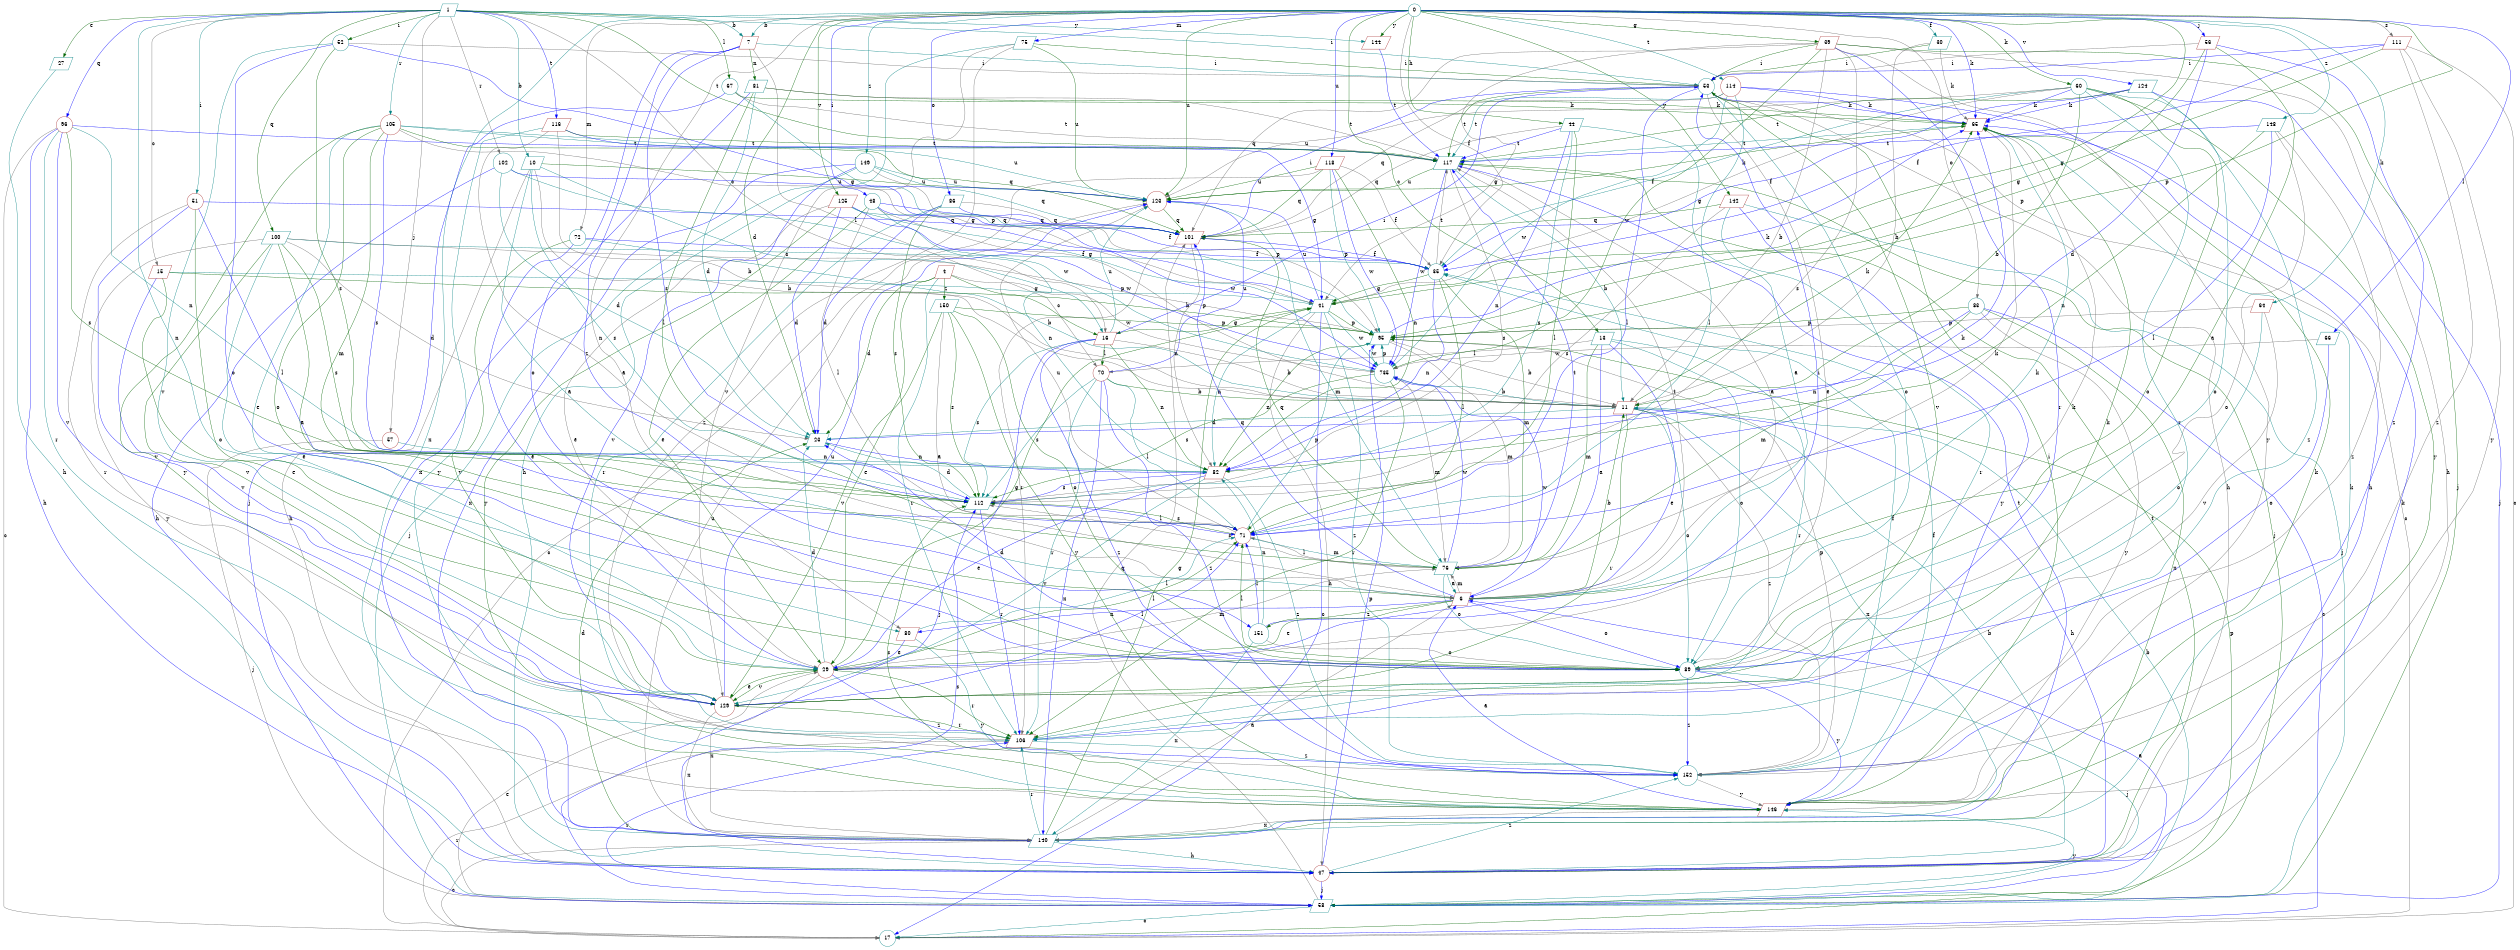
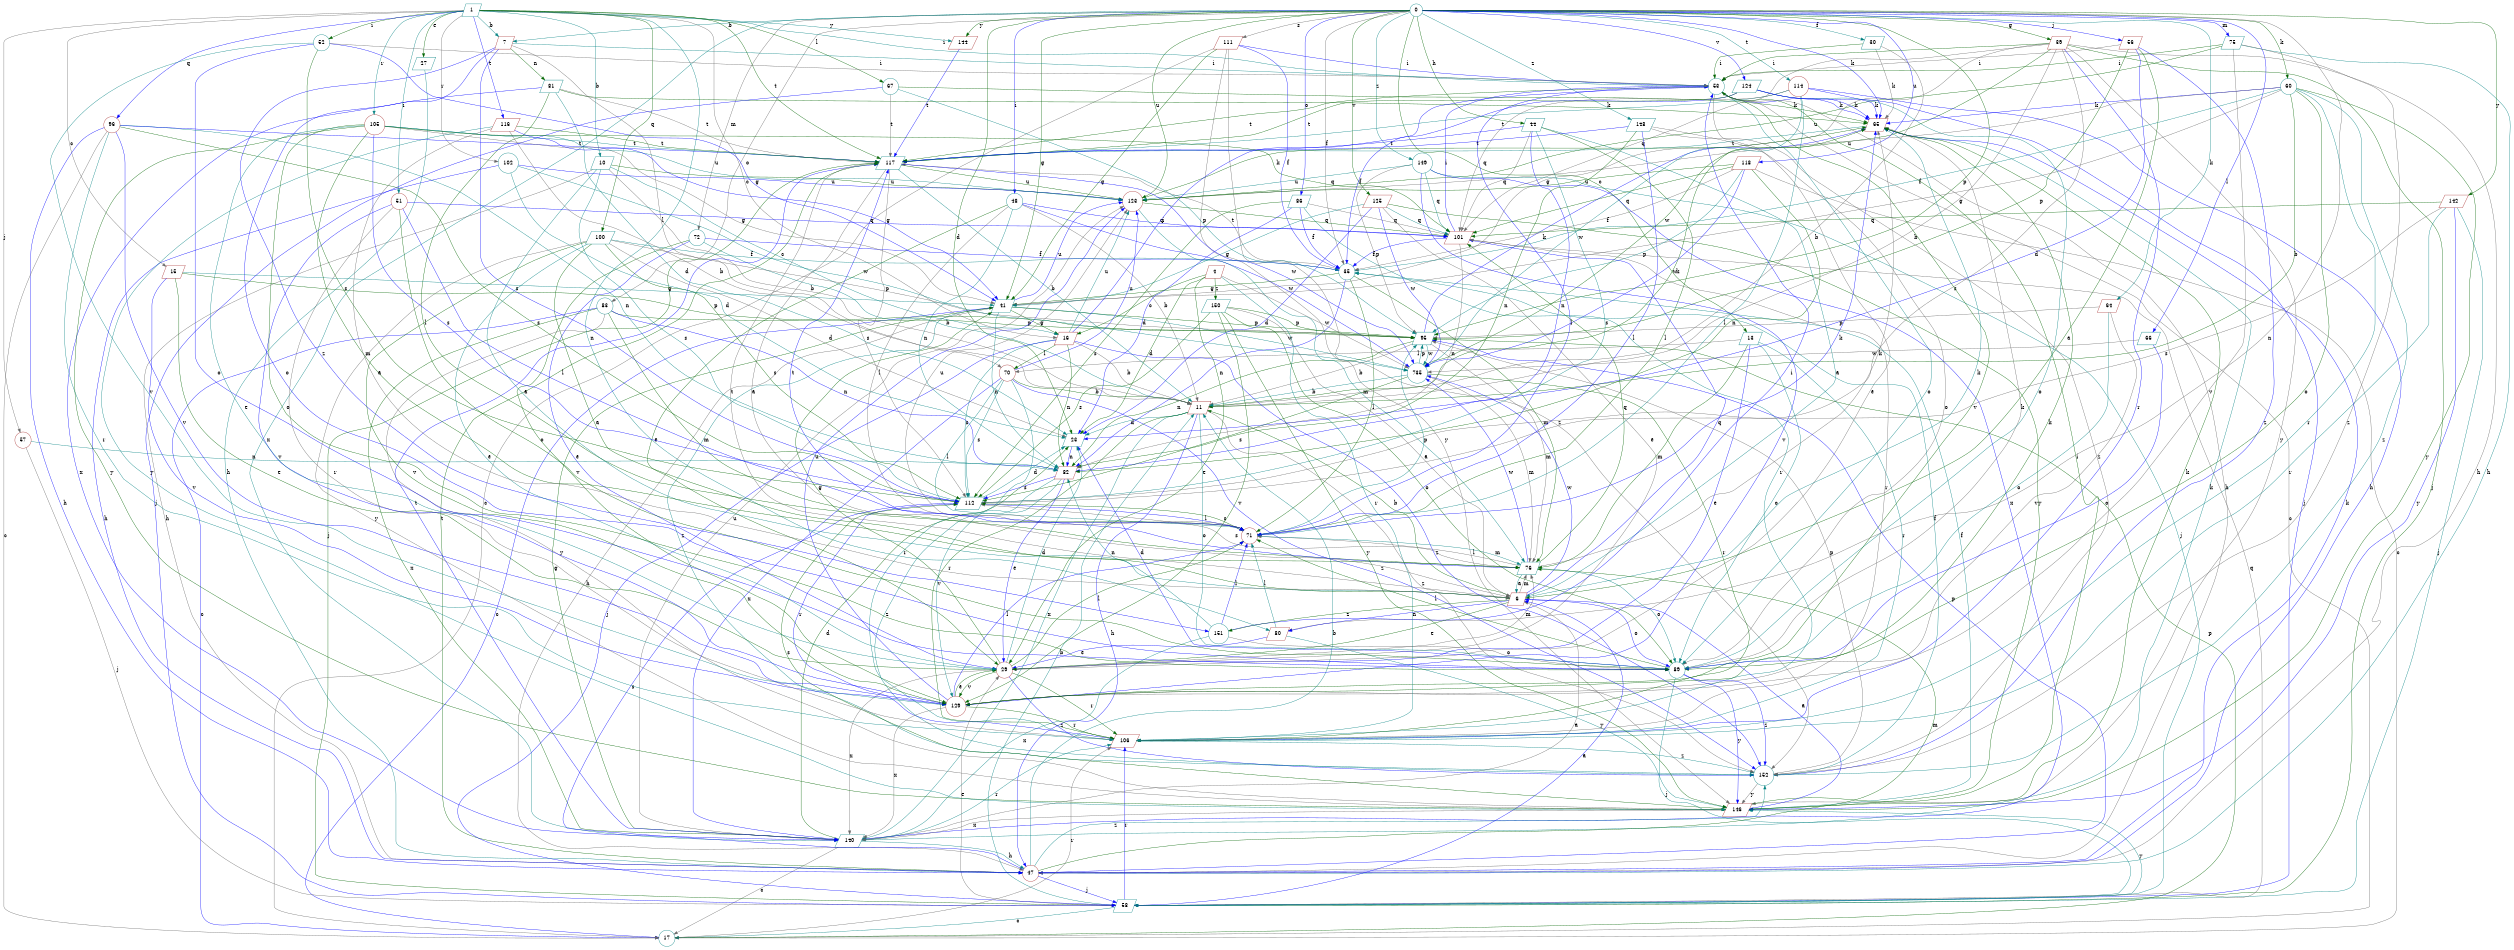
(1591, 501) -> none
none -> (1731, 822)
